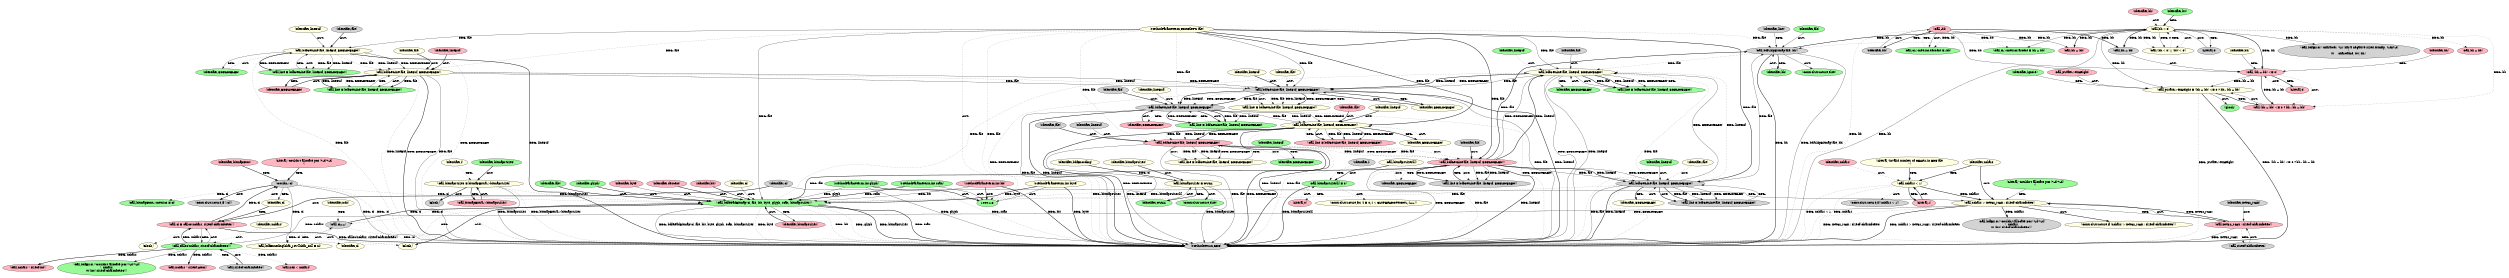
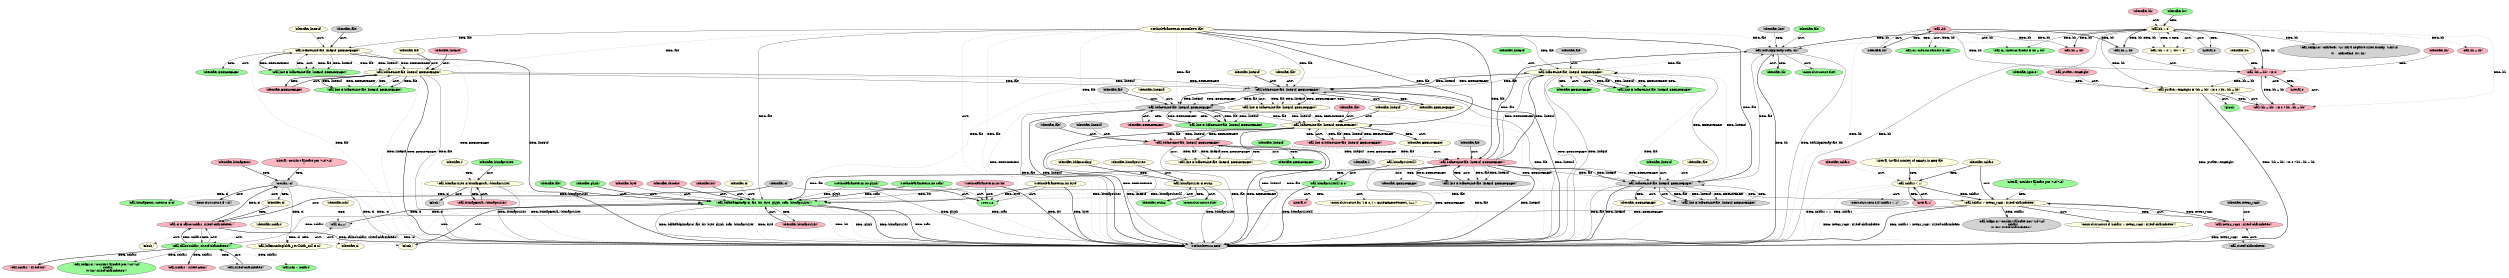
(1987, 38) -> (1987, 38)
(1777, 51) -> (1777, 51)
(1144, 173) -> (1144, 173)
(296, 268) -> (296, 268)
